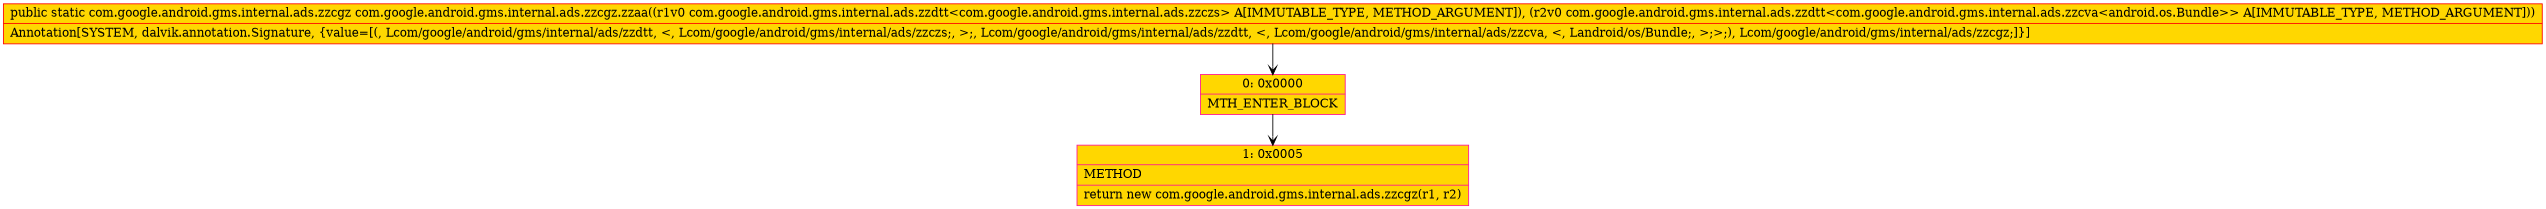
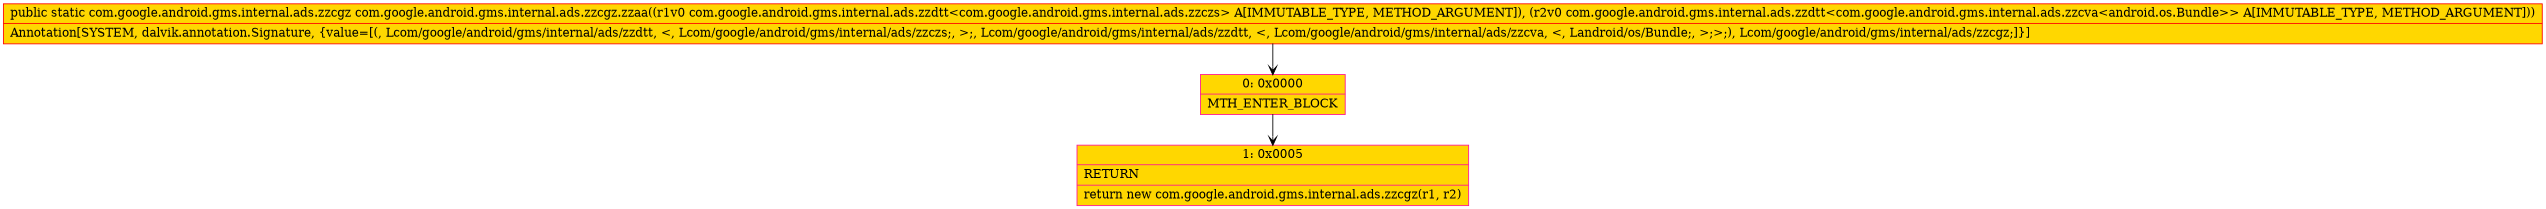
(1113, 175) -> (1111, 175)
